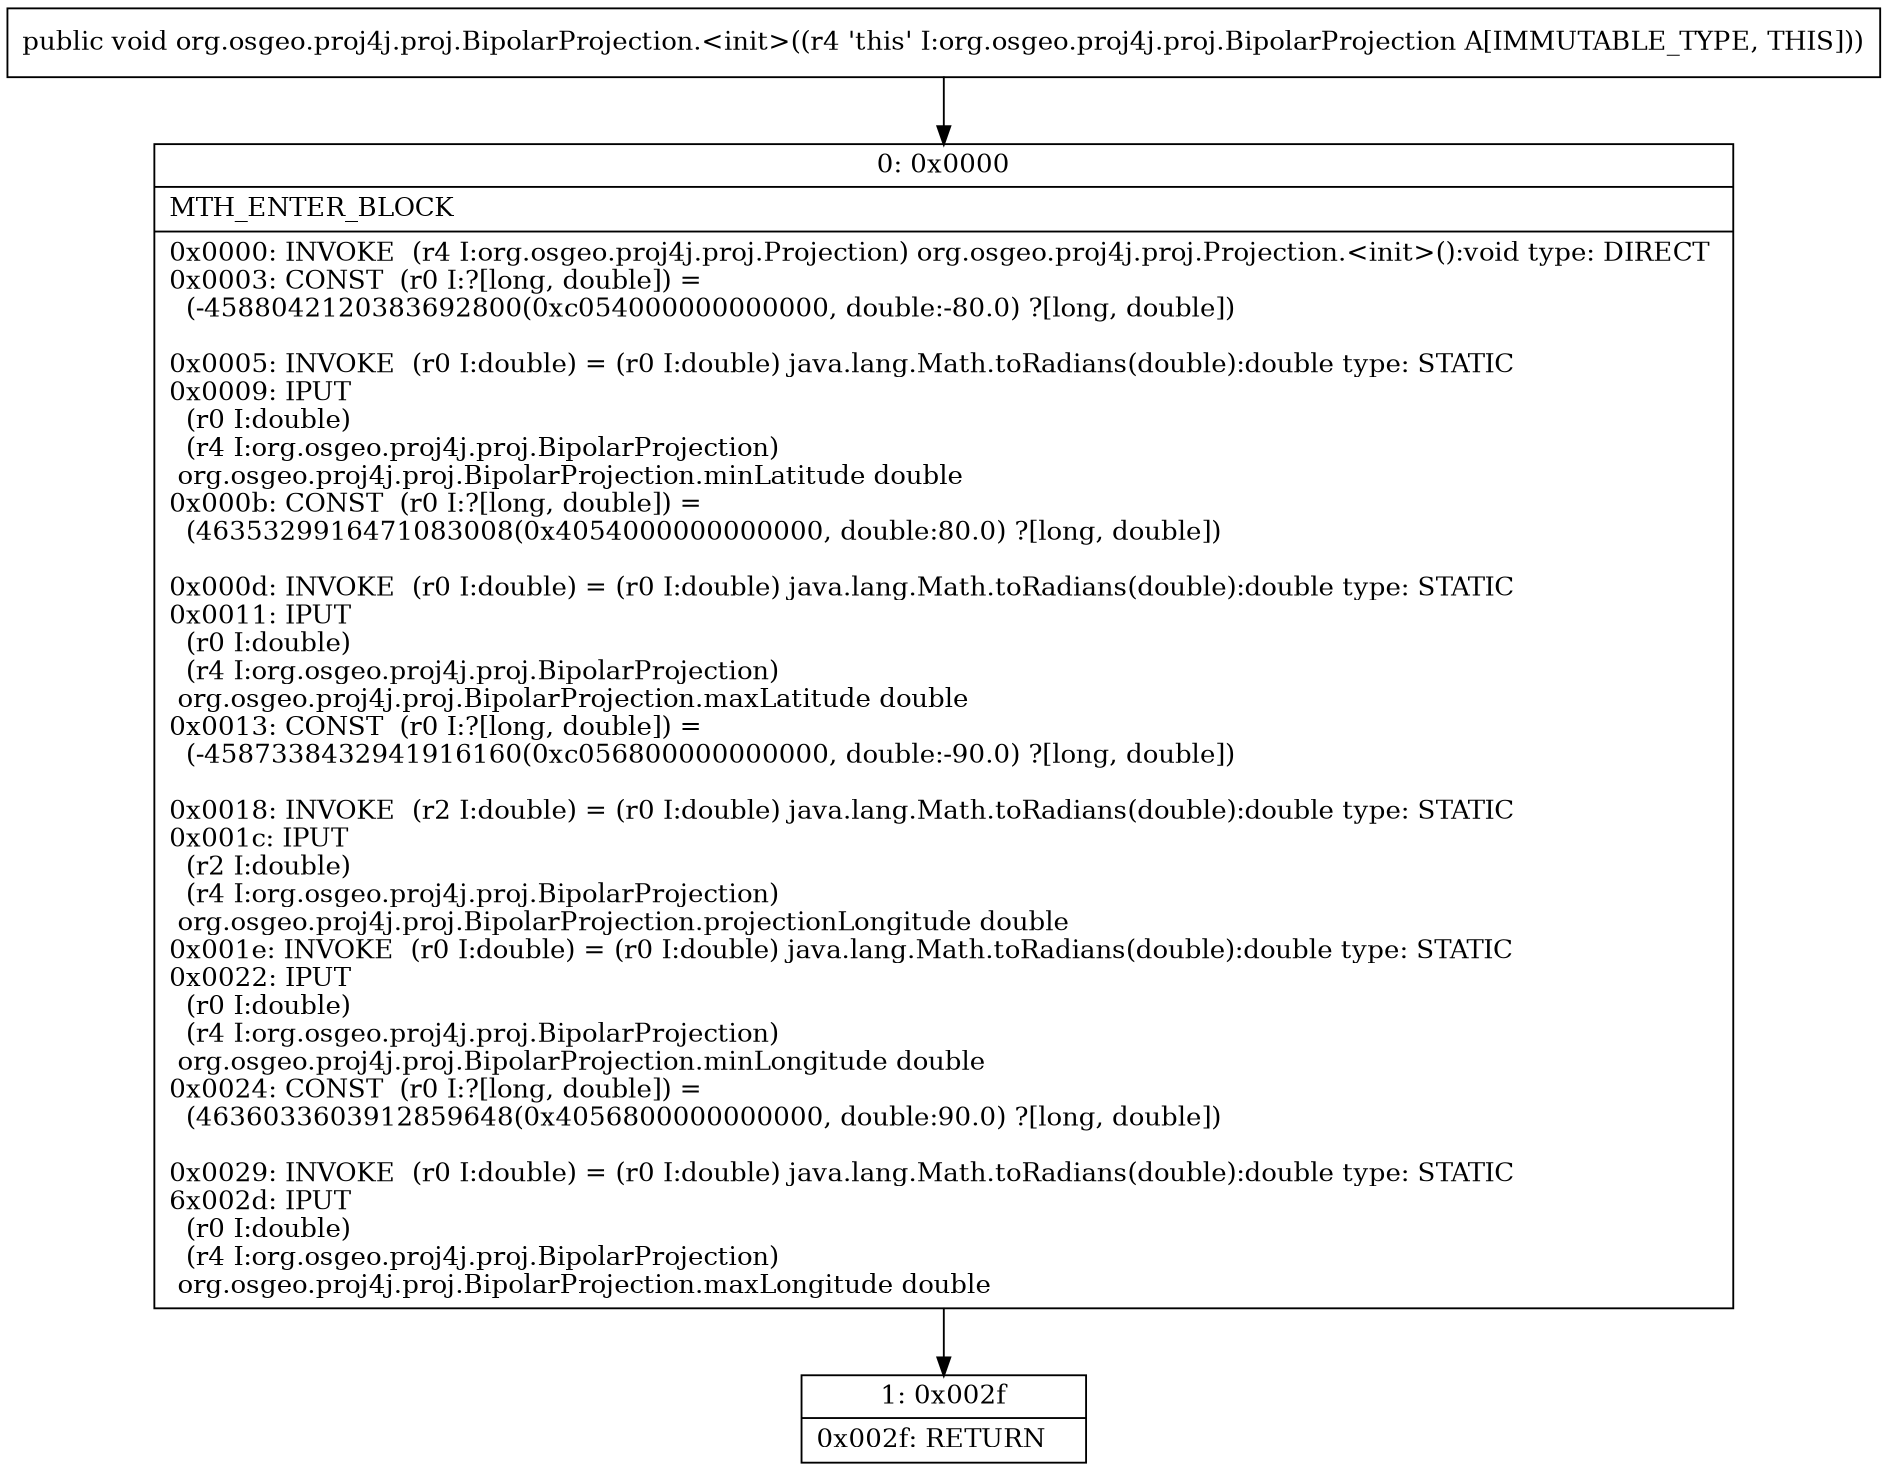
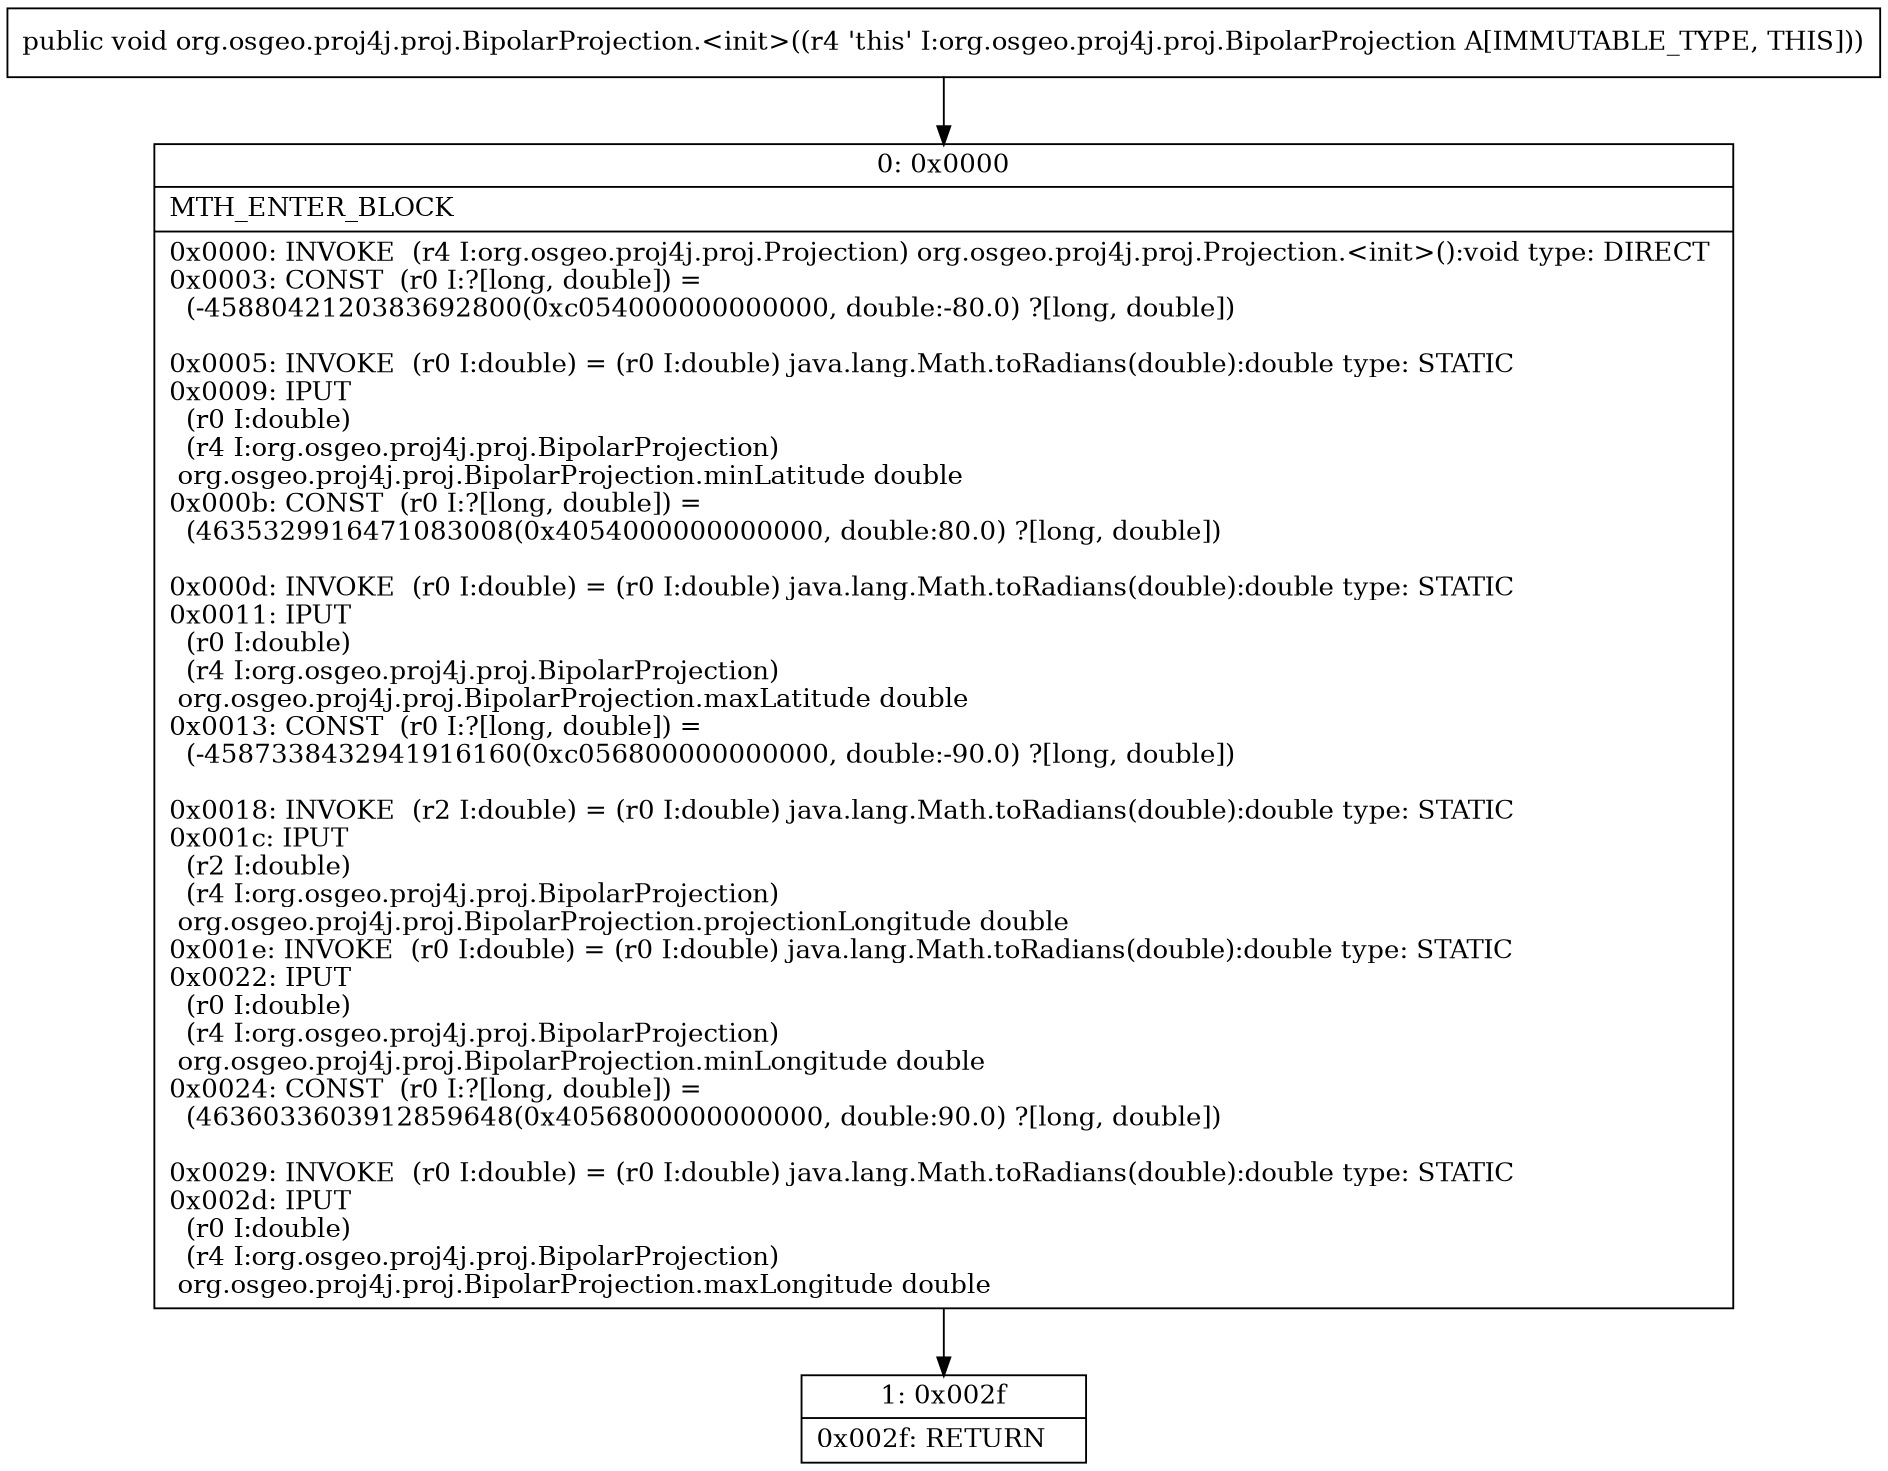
(269, 1201) -> (269, 1201)
